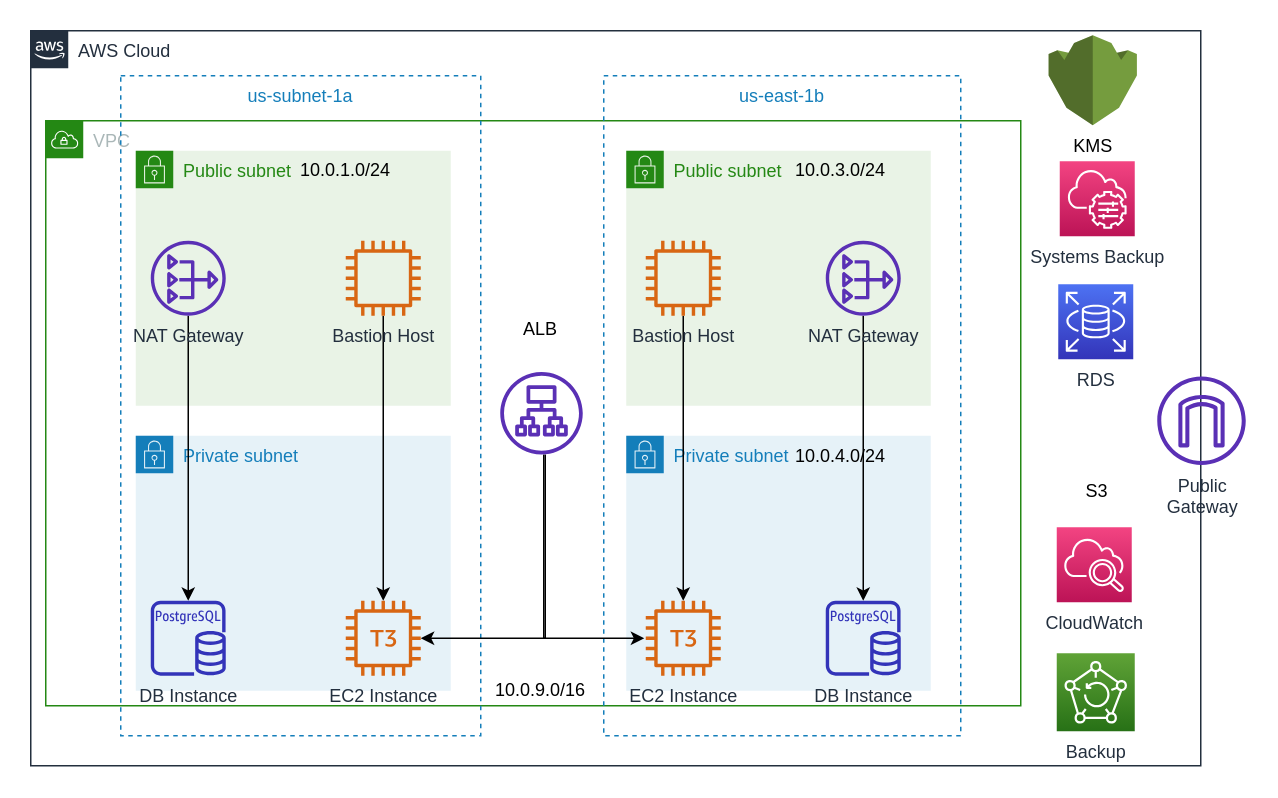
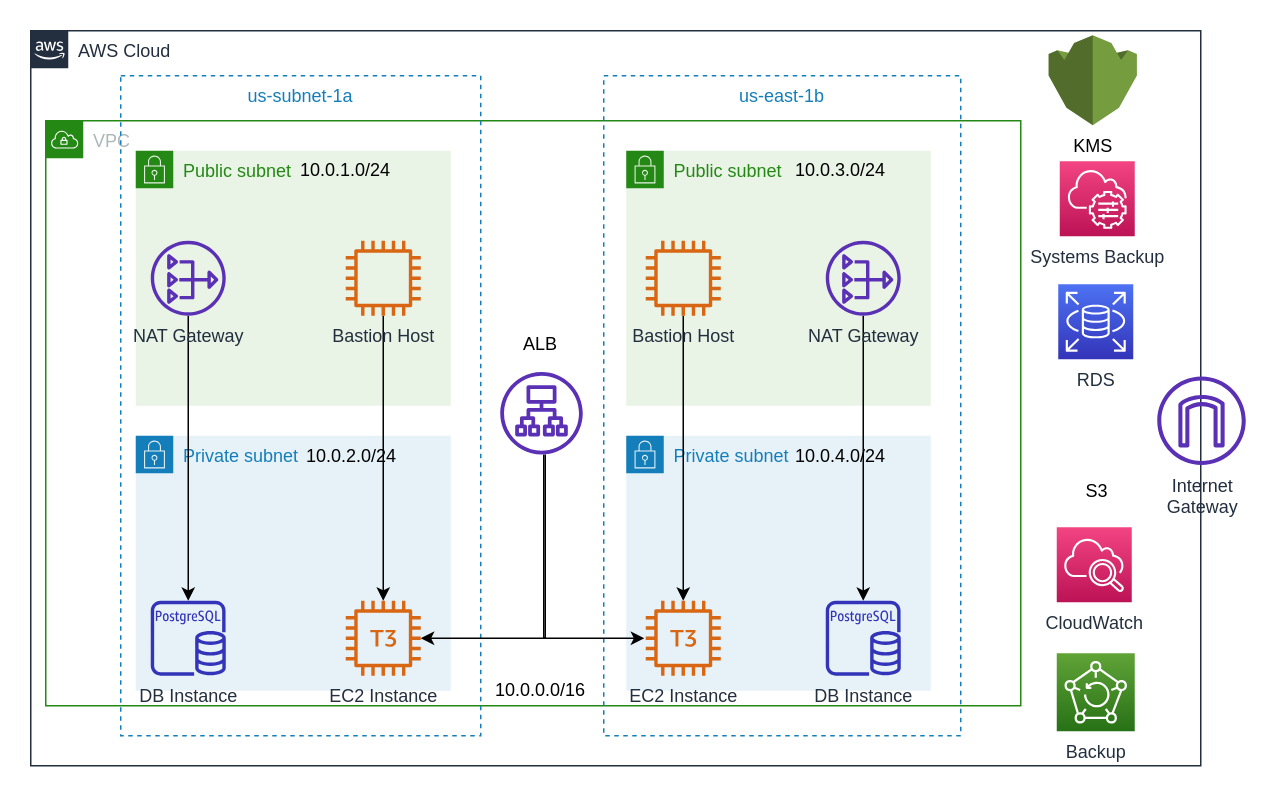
(541, 329) -> (541, 344)
none -> (352, 457)
(1203, 498) -> (1203, 498)
(541, 691) -> (541, 691)
